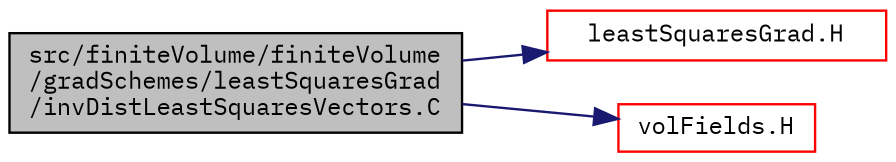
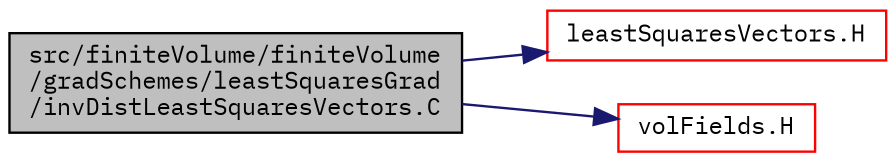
(717, 36) -> (717, 36)
